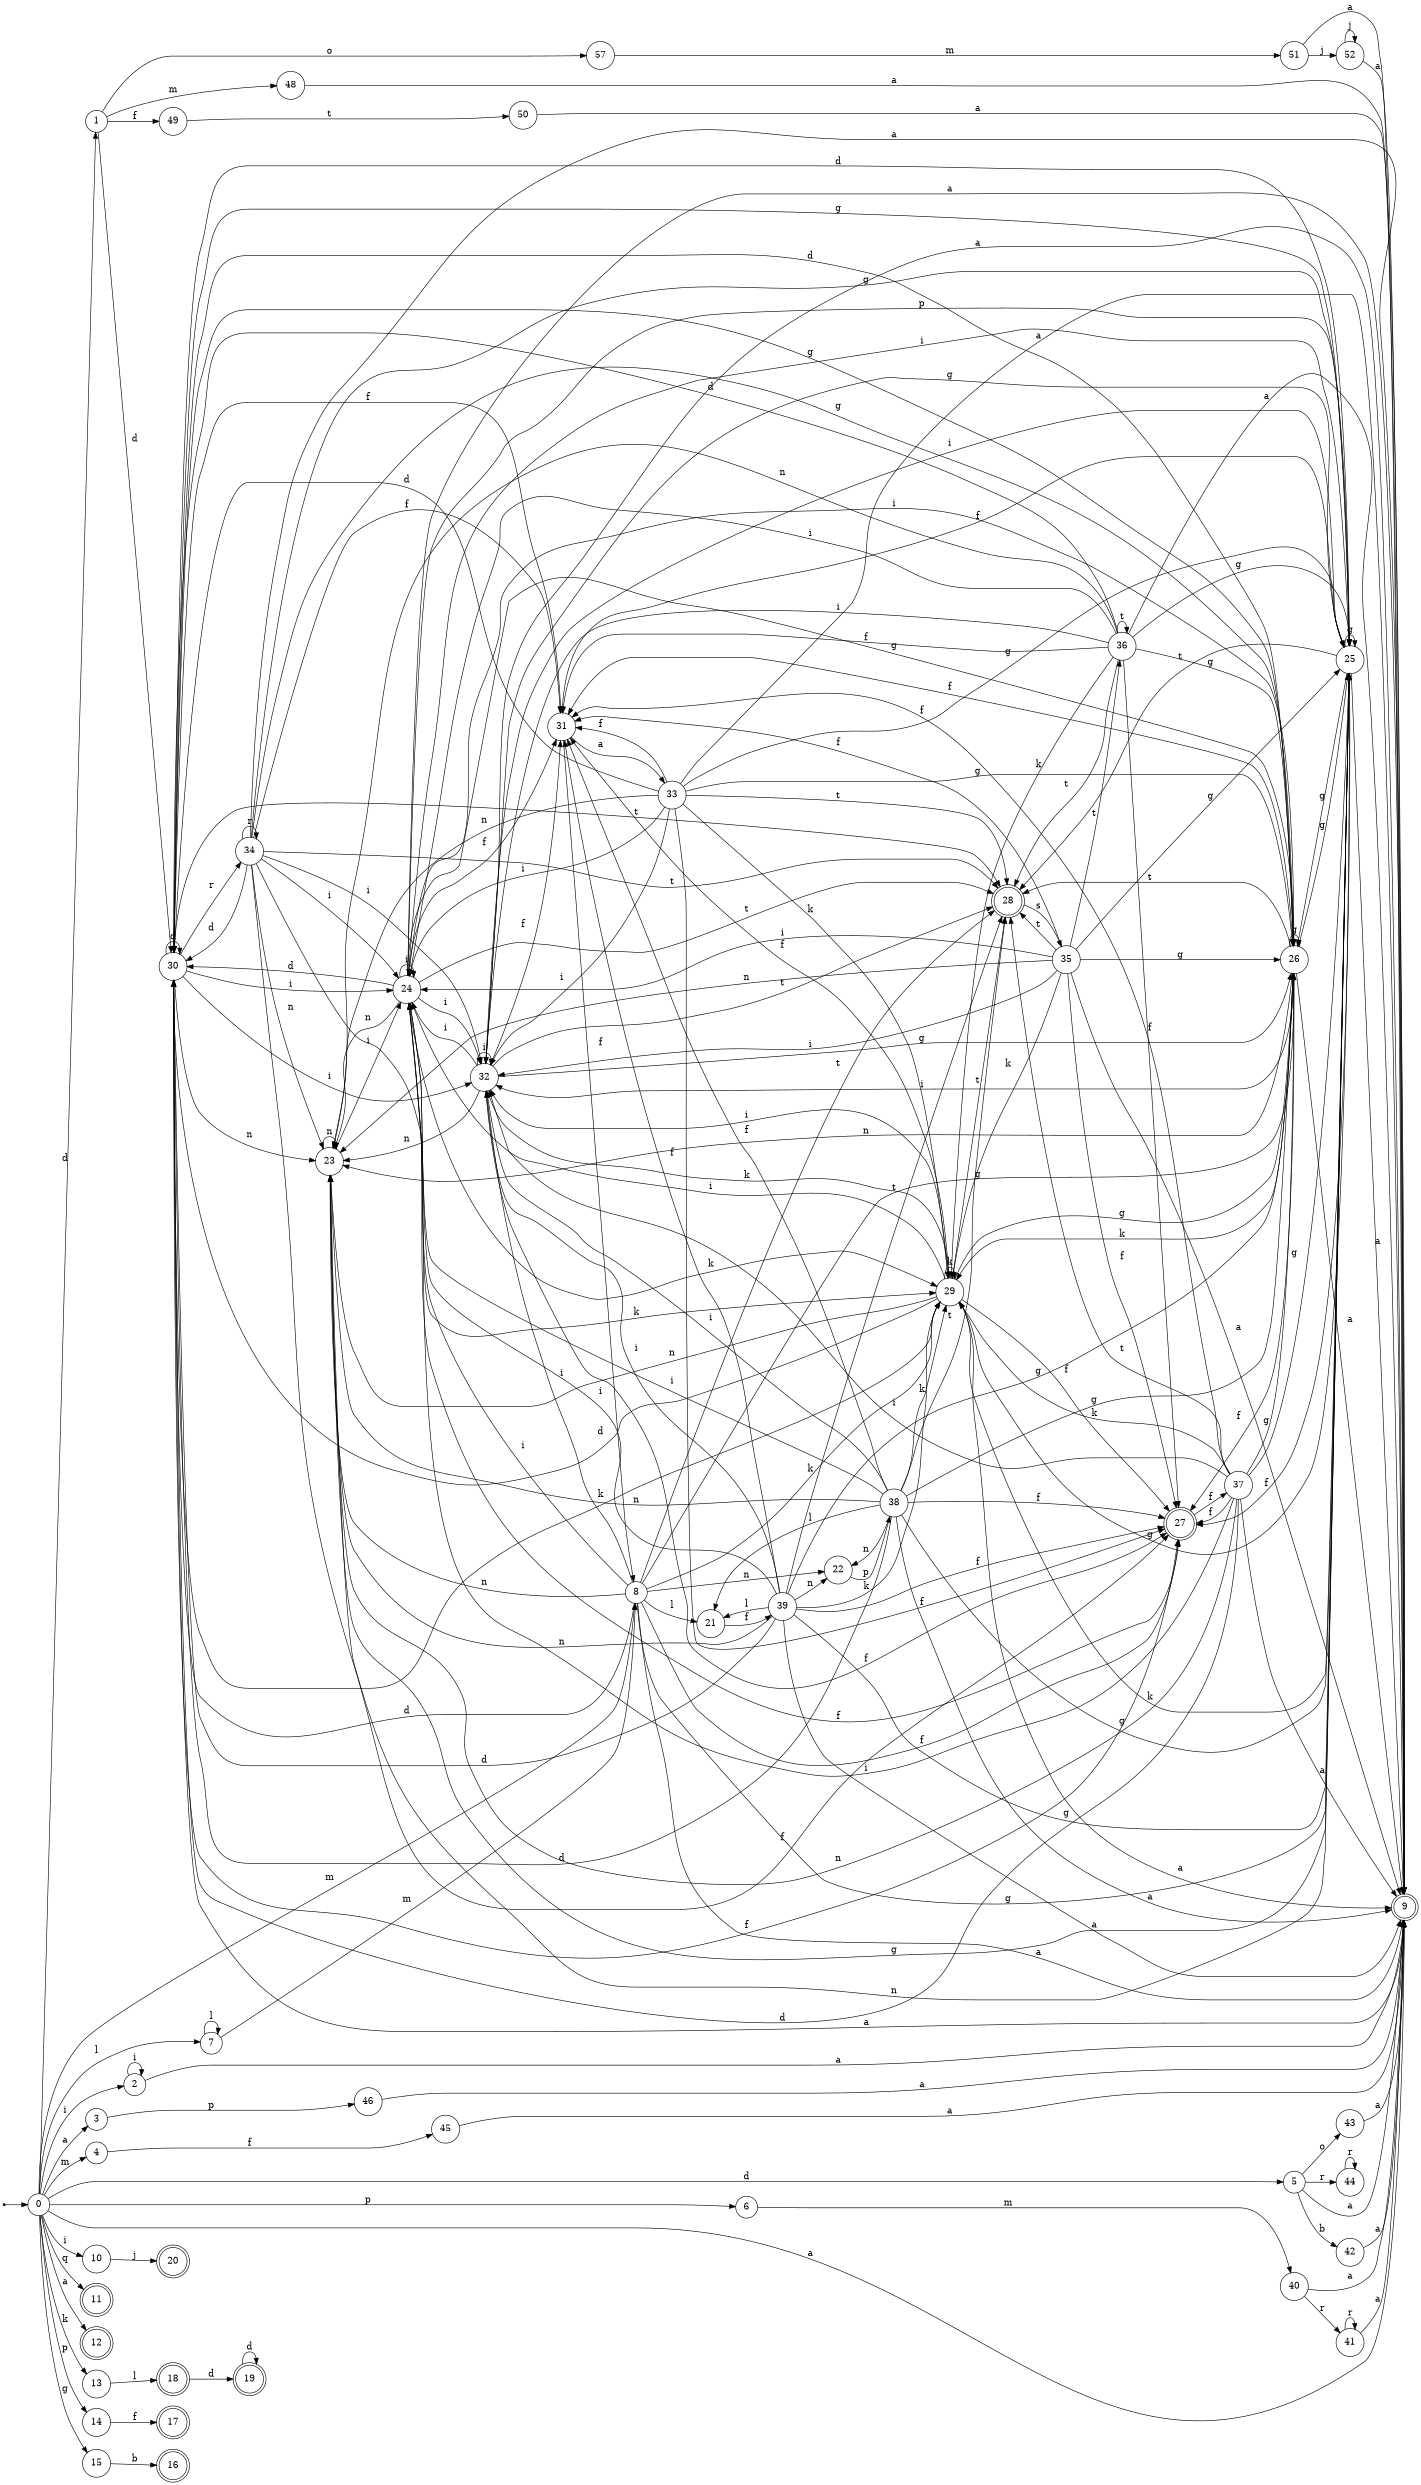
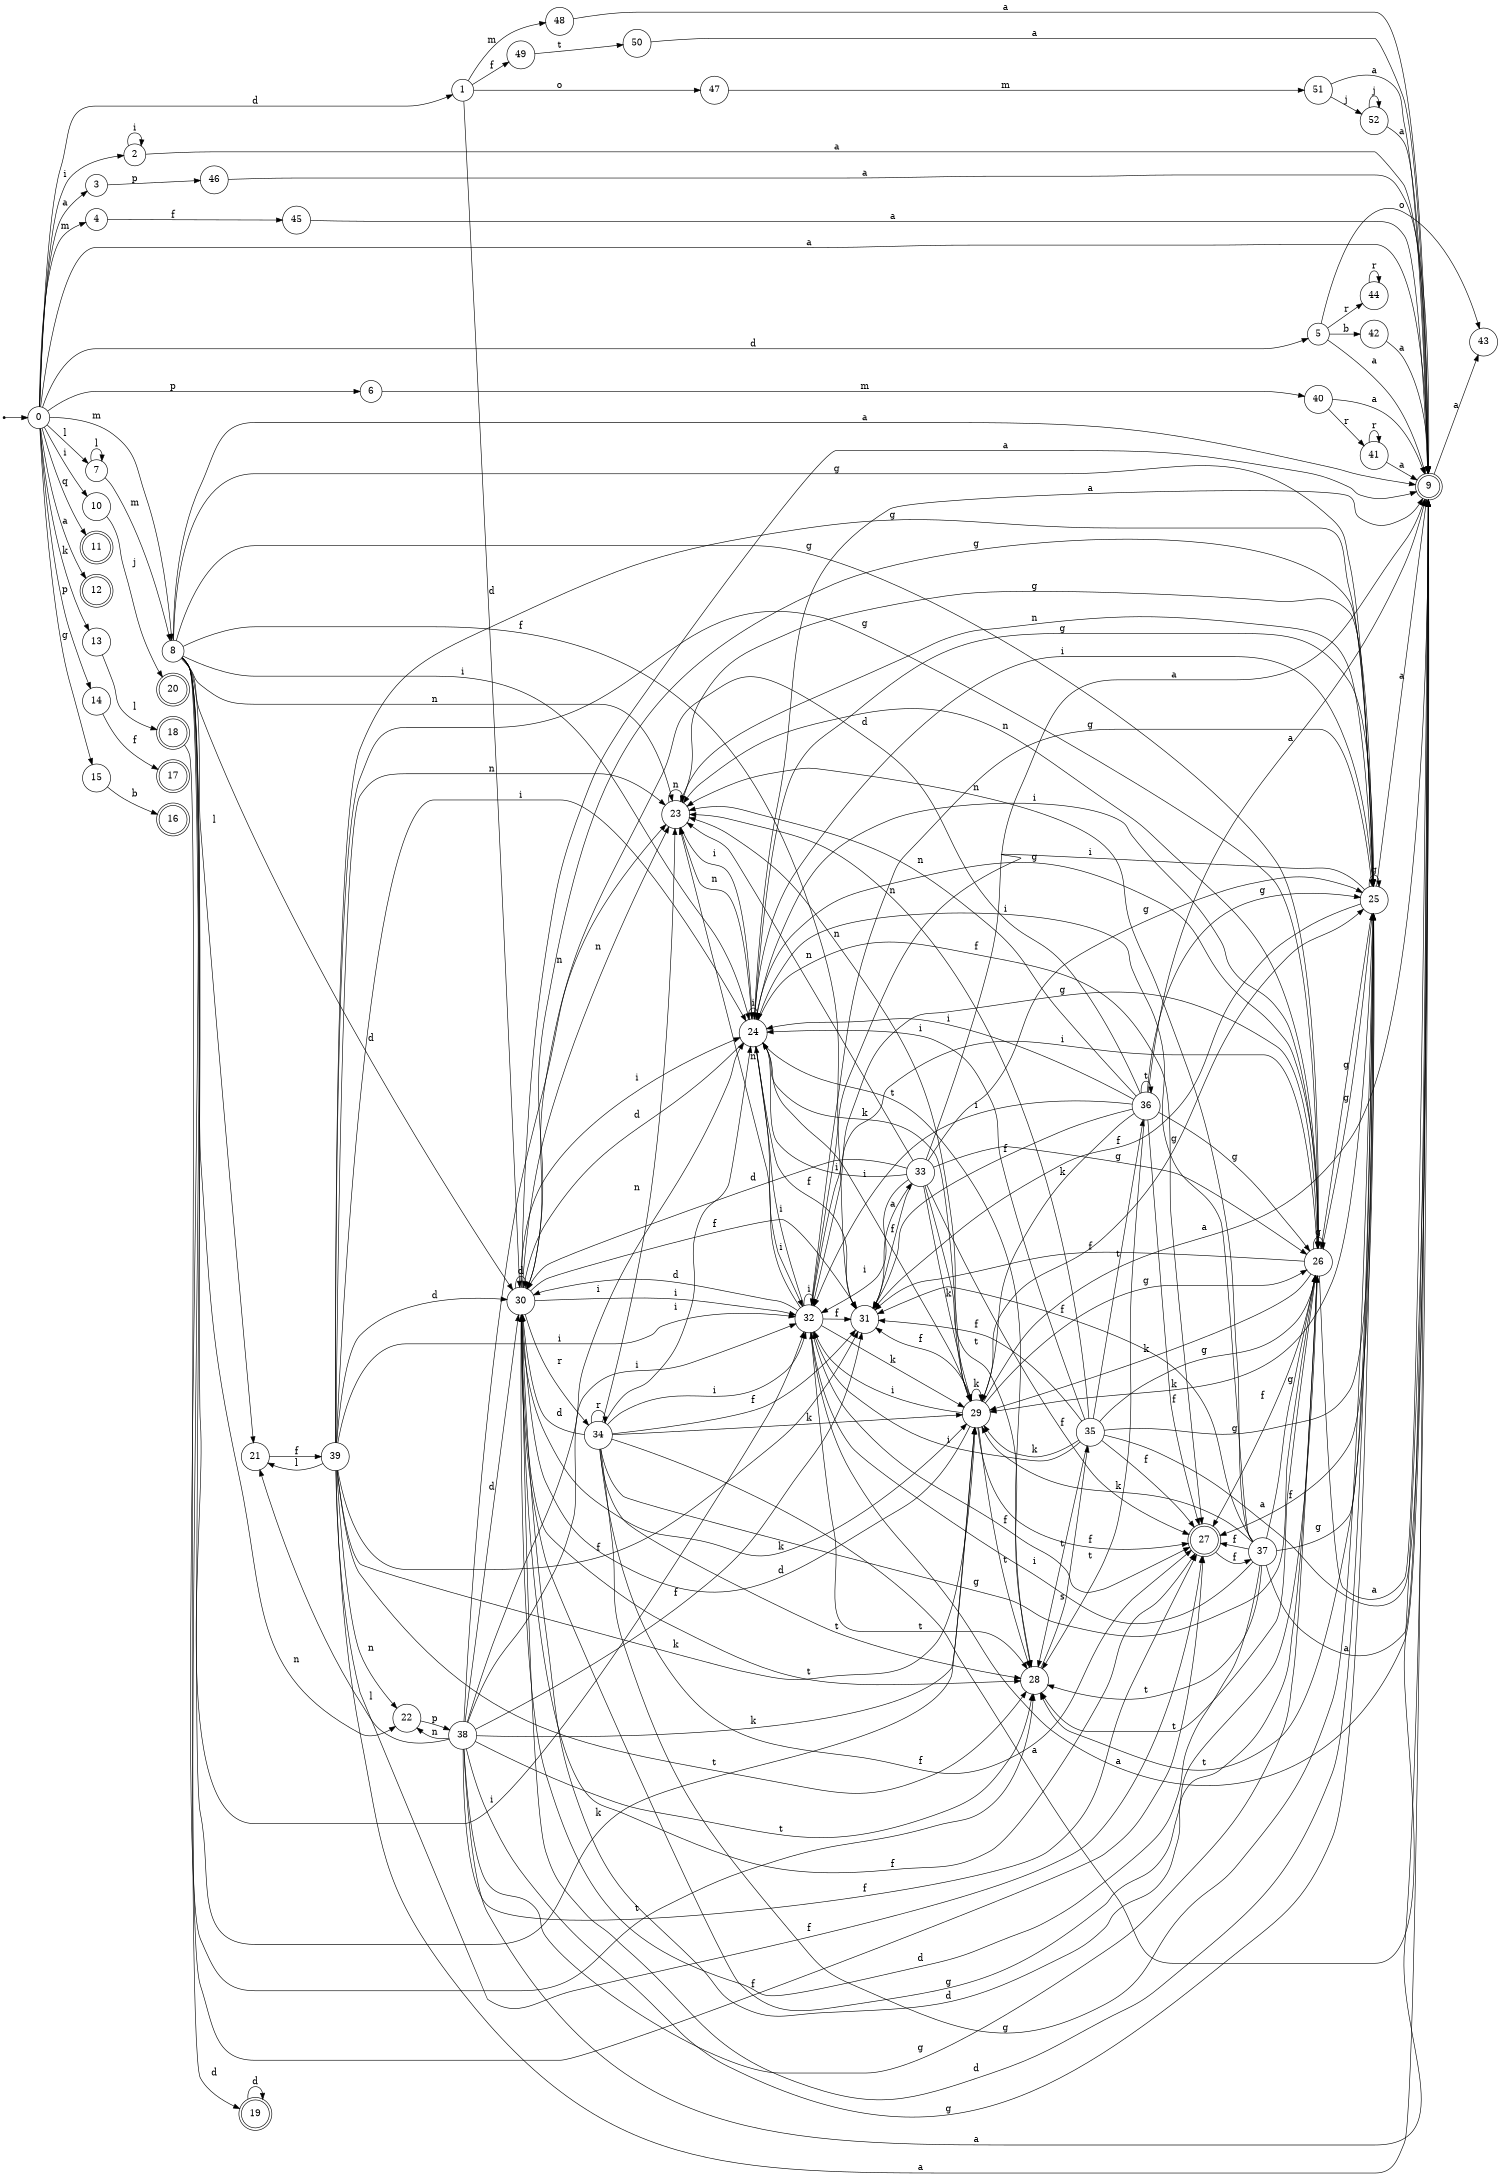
(600, 55) -> (714, 90)
(922, 304) -> (1062, 629)
(1008, 901) -> (1035, 1680)
(596, 1158) -> (707, 726)
none -> (670, 1282)
(1400, 2030) -> (1455, 417)
